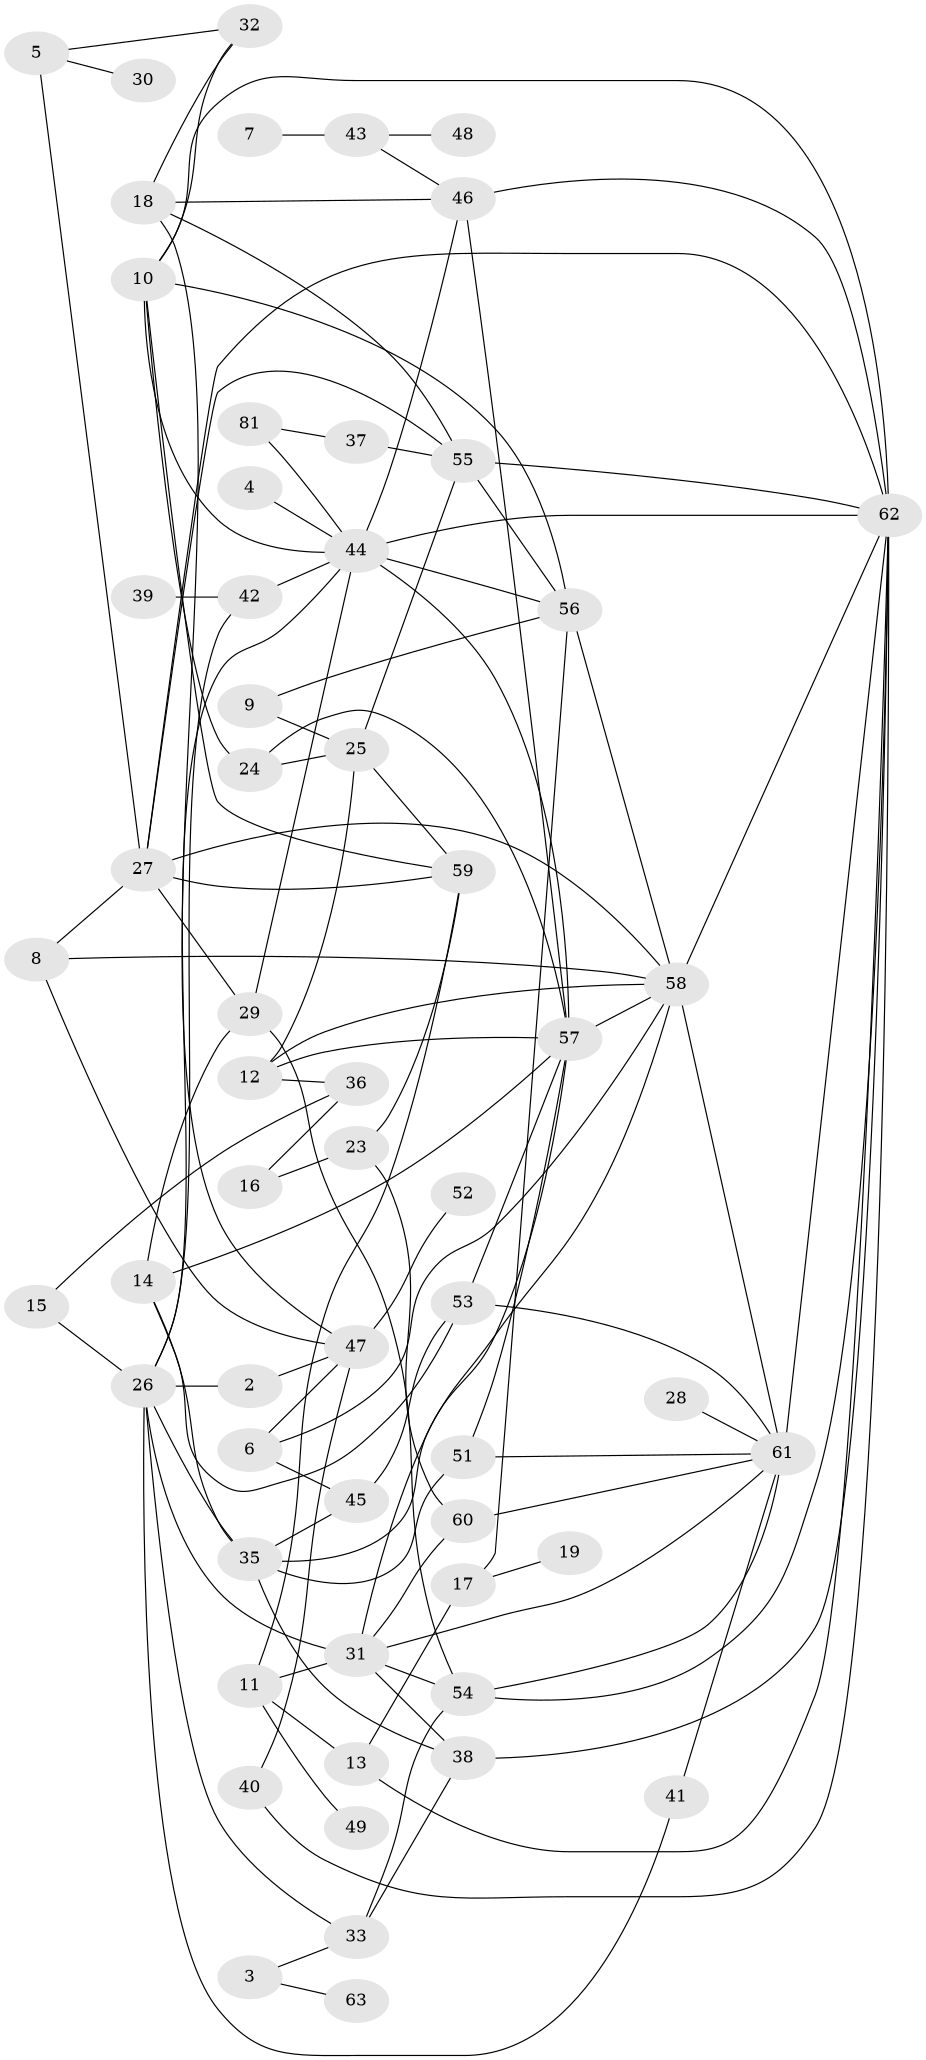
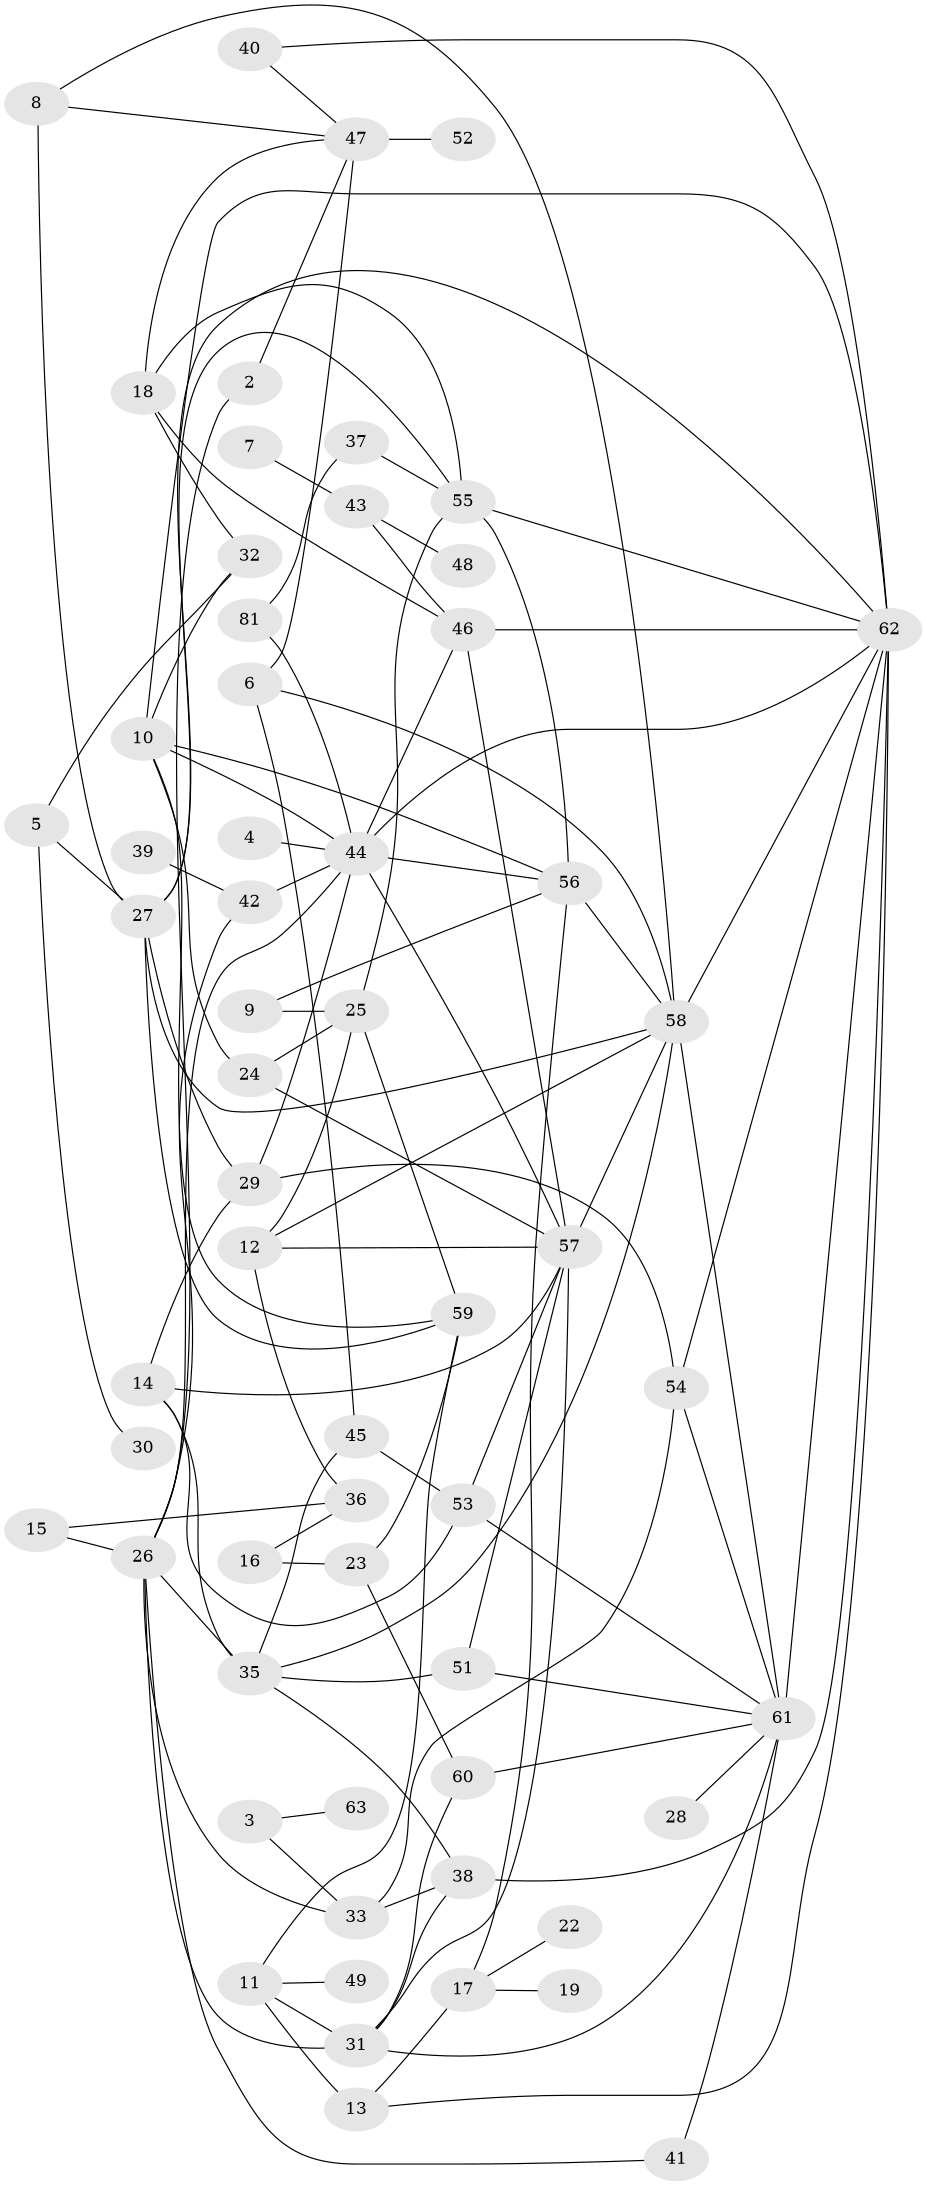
(403, 1672) -> none
none -> (570, 1927)
